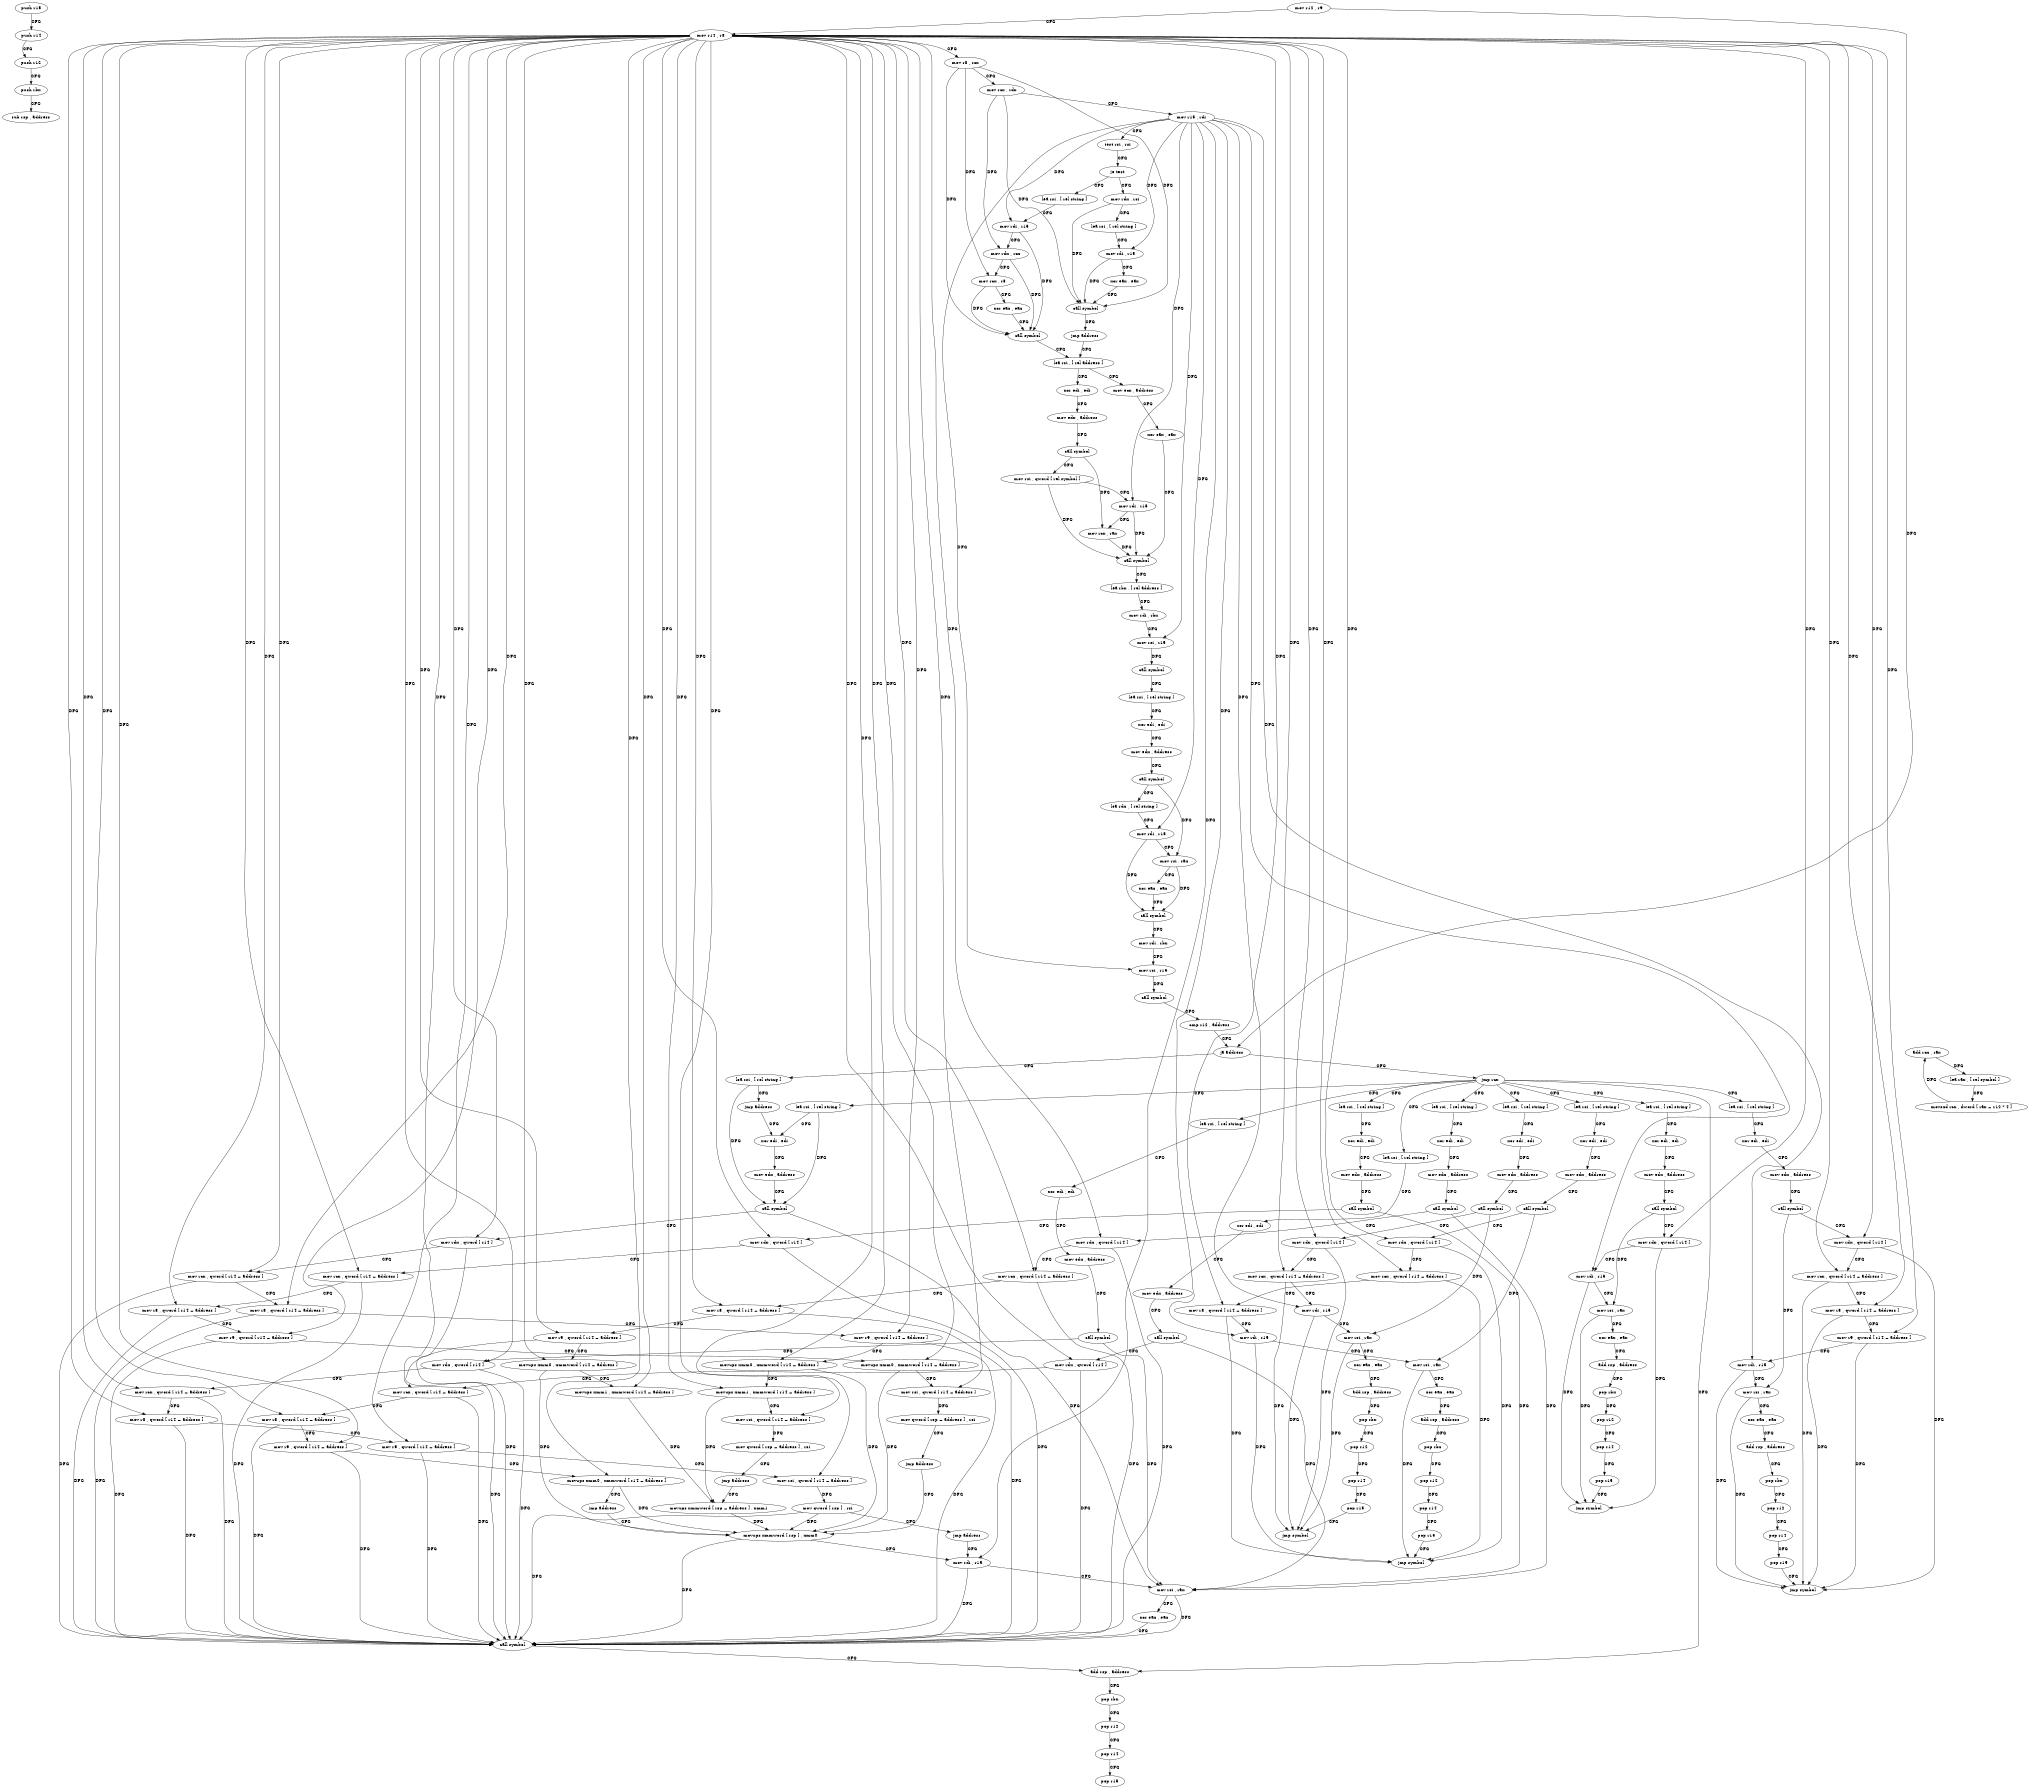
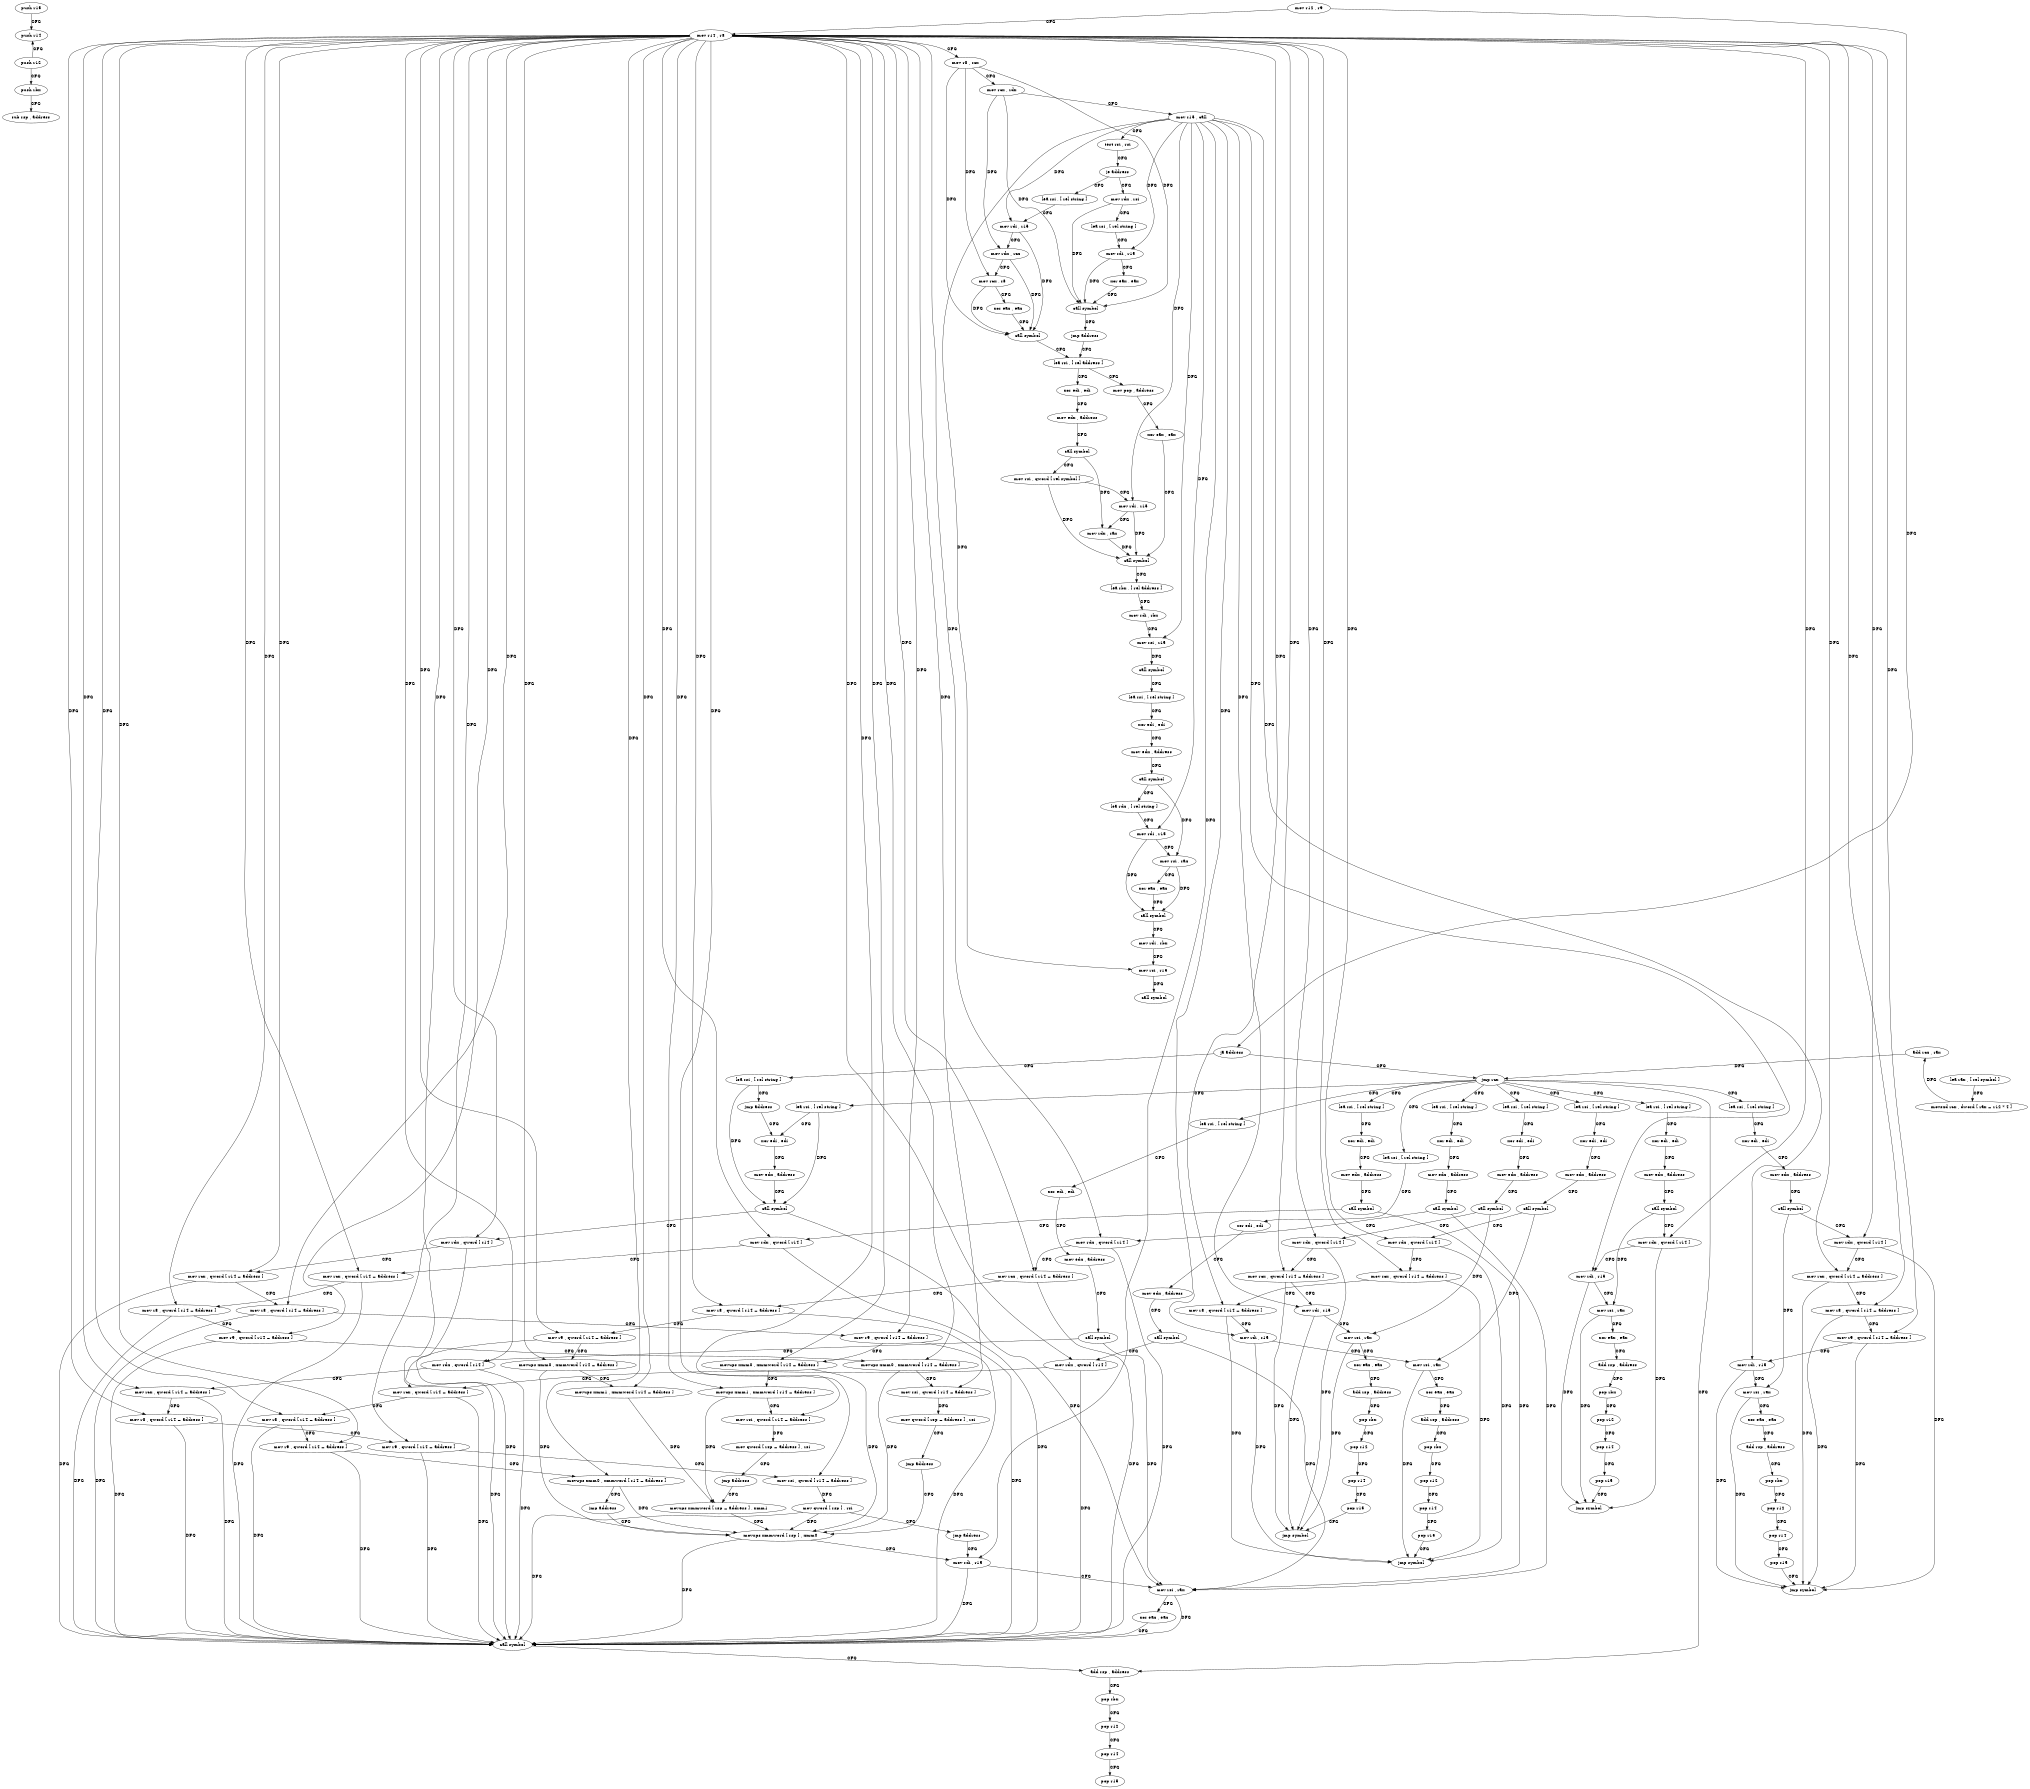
(23, 47) -> (33, 51)
(1192, 117) -> (1192, 117)
(1118, 172) -> (1118, 172)
(1133, 390) -> (1133, 390)
(1102, 534) -> (1102, 534)
(1210, 1025) -> none
(1949, 1065) -> (1707, 1066)
(759, 1522) -> (759, 1522)
